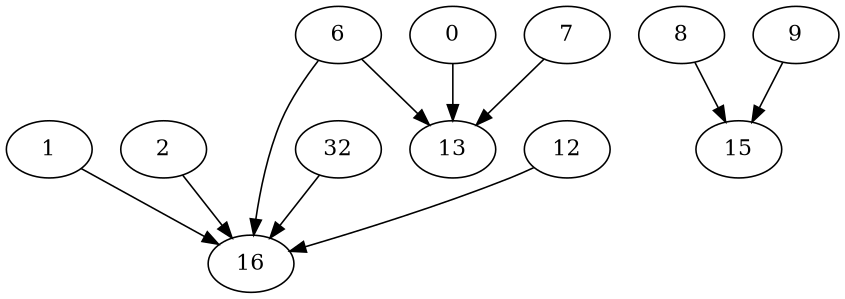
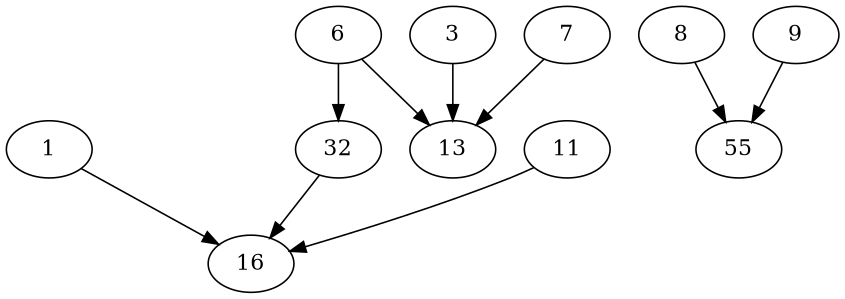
(453, 35) -> (453, 35)
(276, 135) -> (338, 84)
(164, 149) -> none
(567, 149) -> (567, 149)
(739, 149) -> (739, 149)
